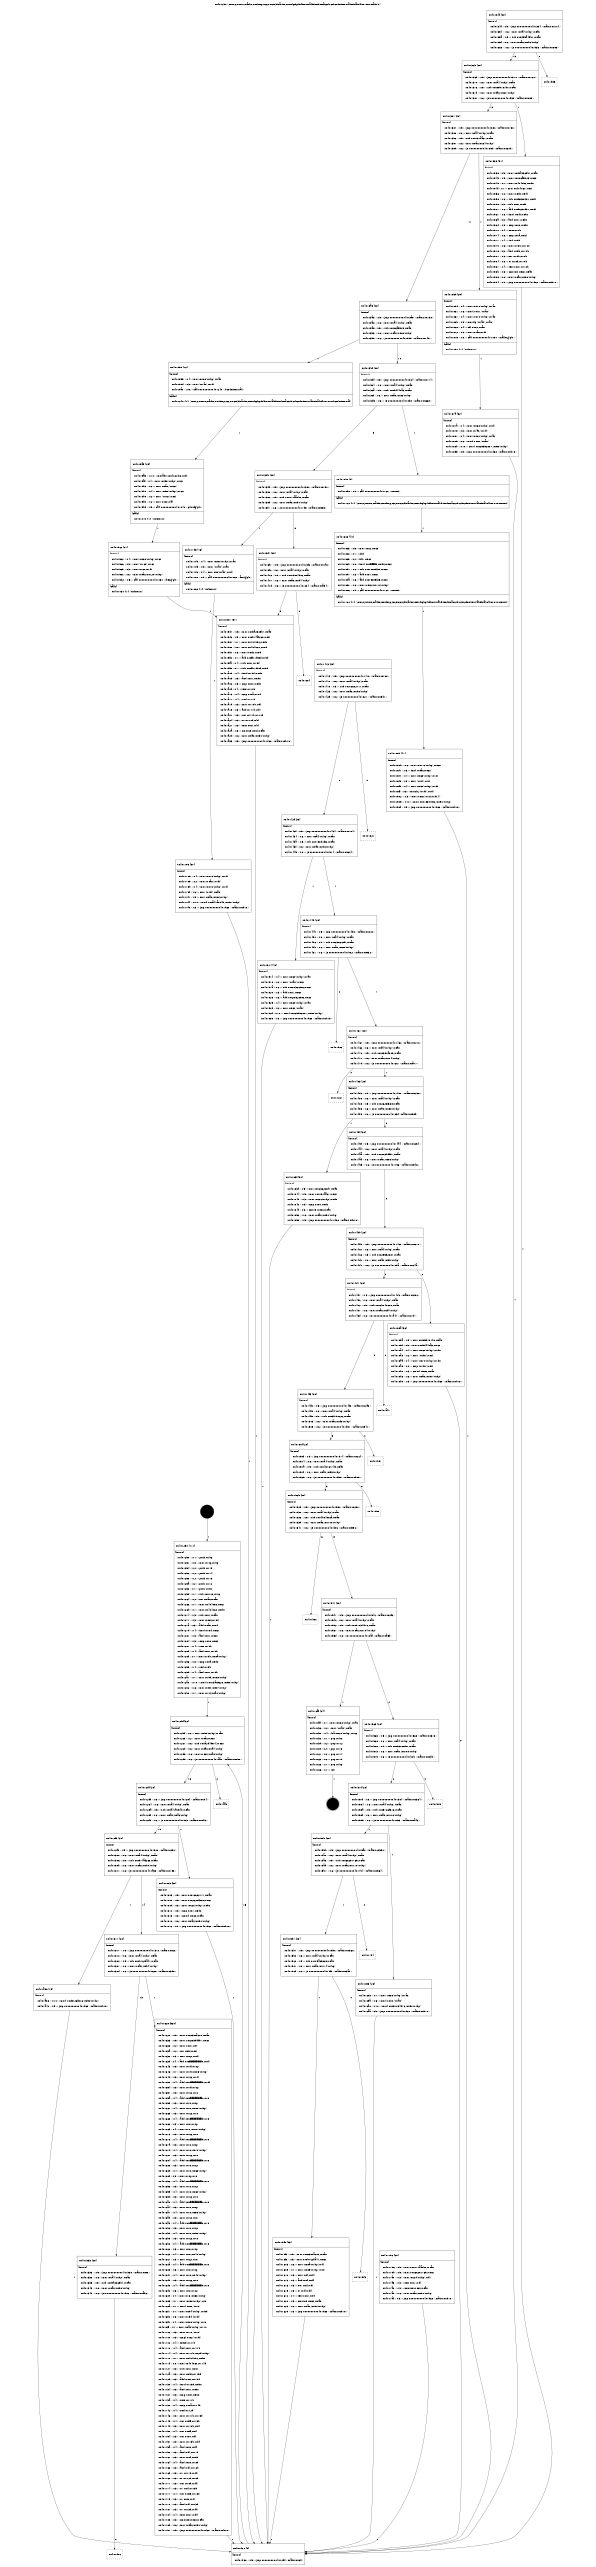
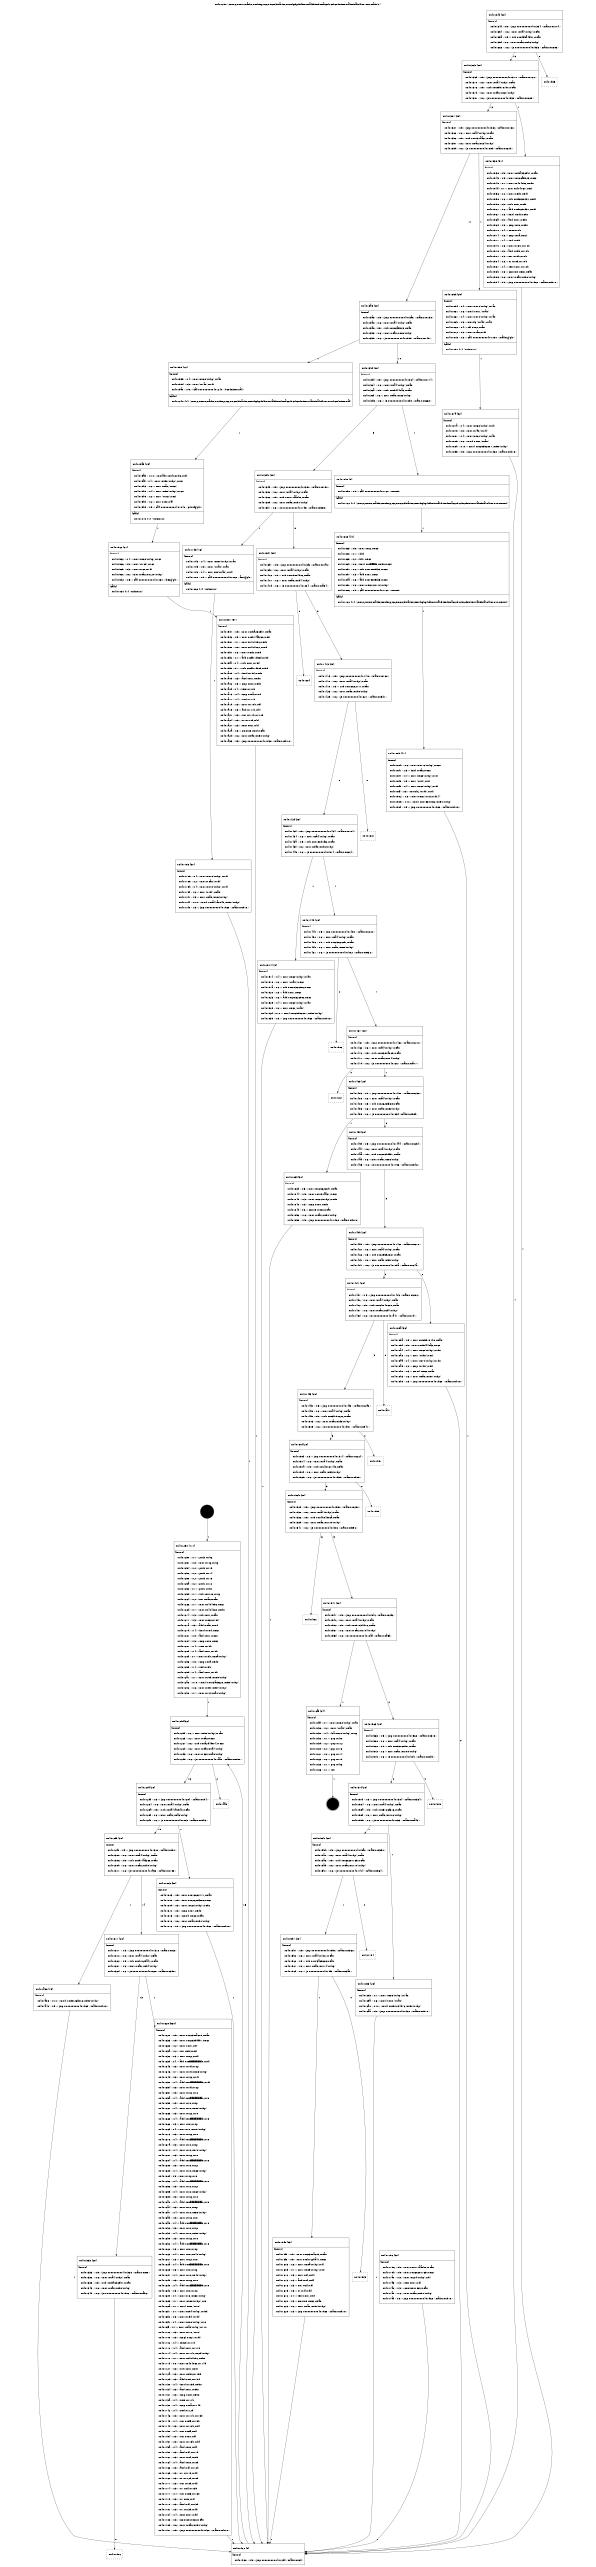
(283, 602) -> (323, 624)
